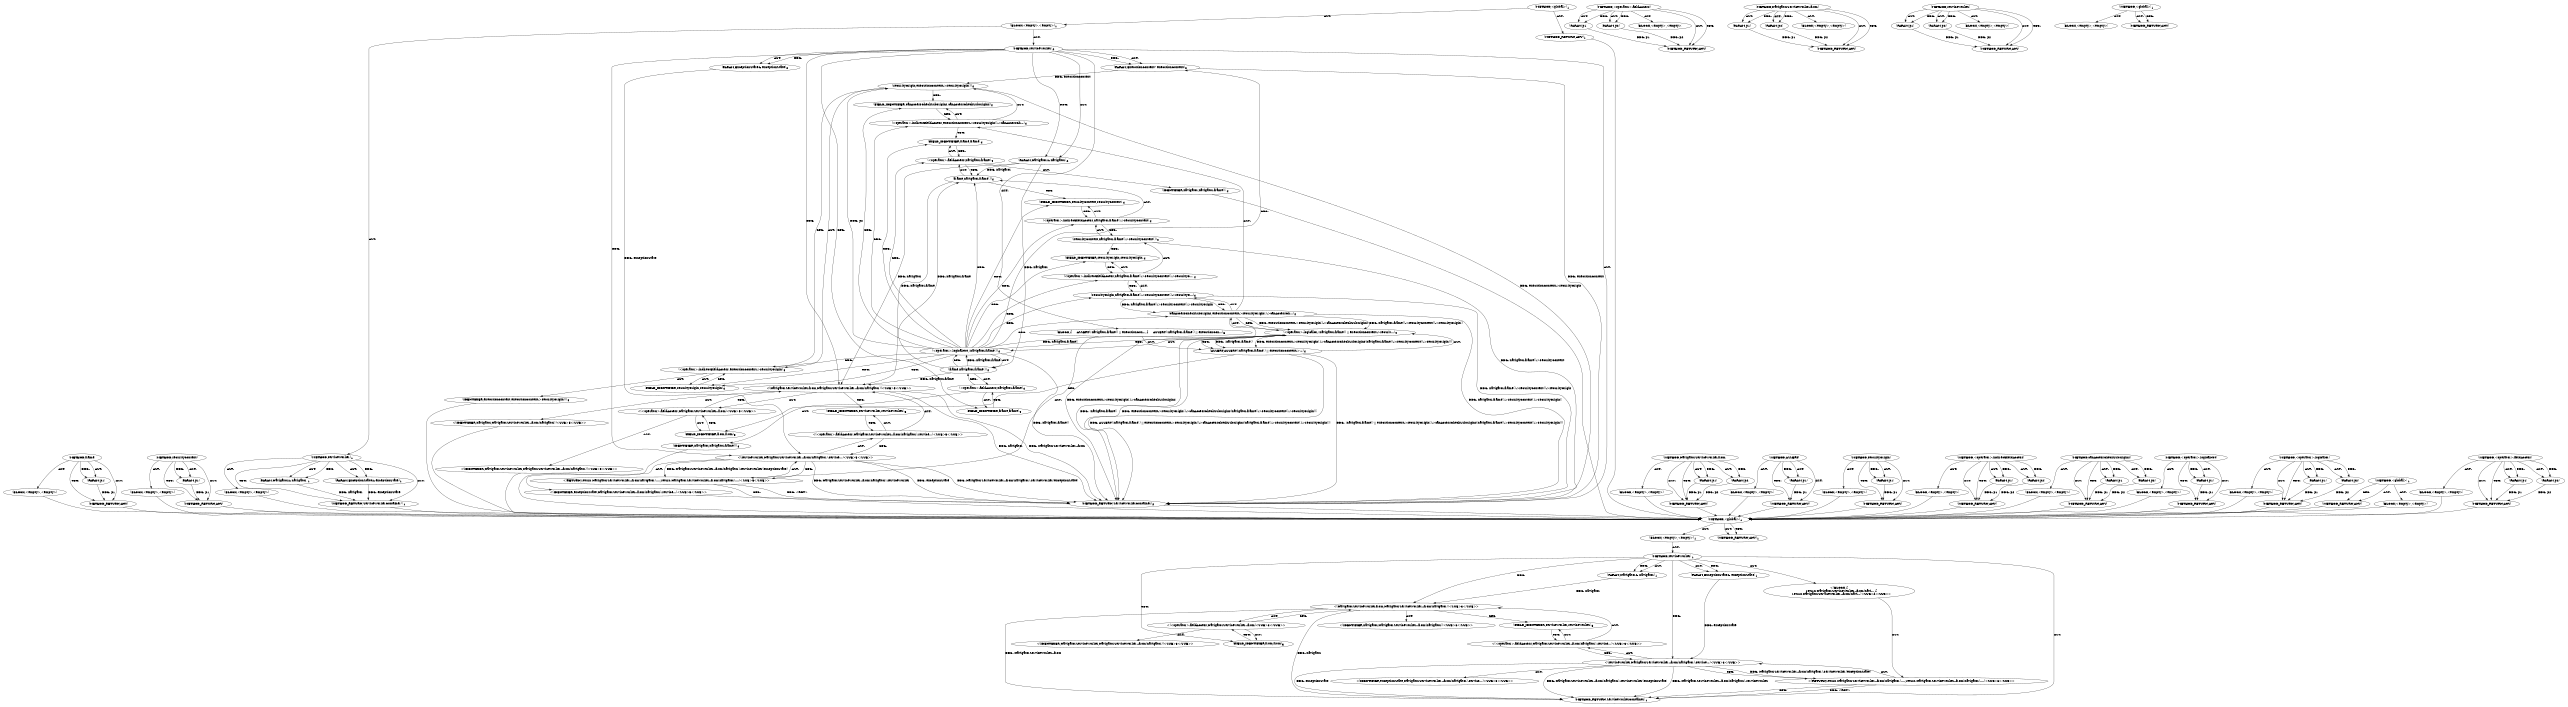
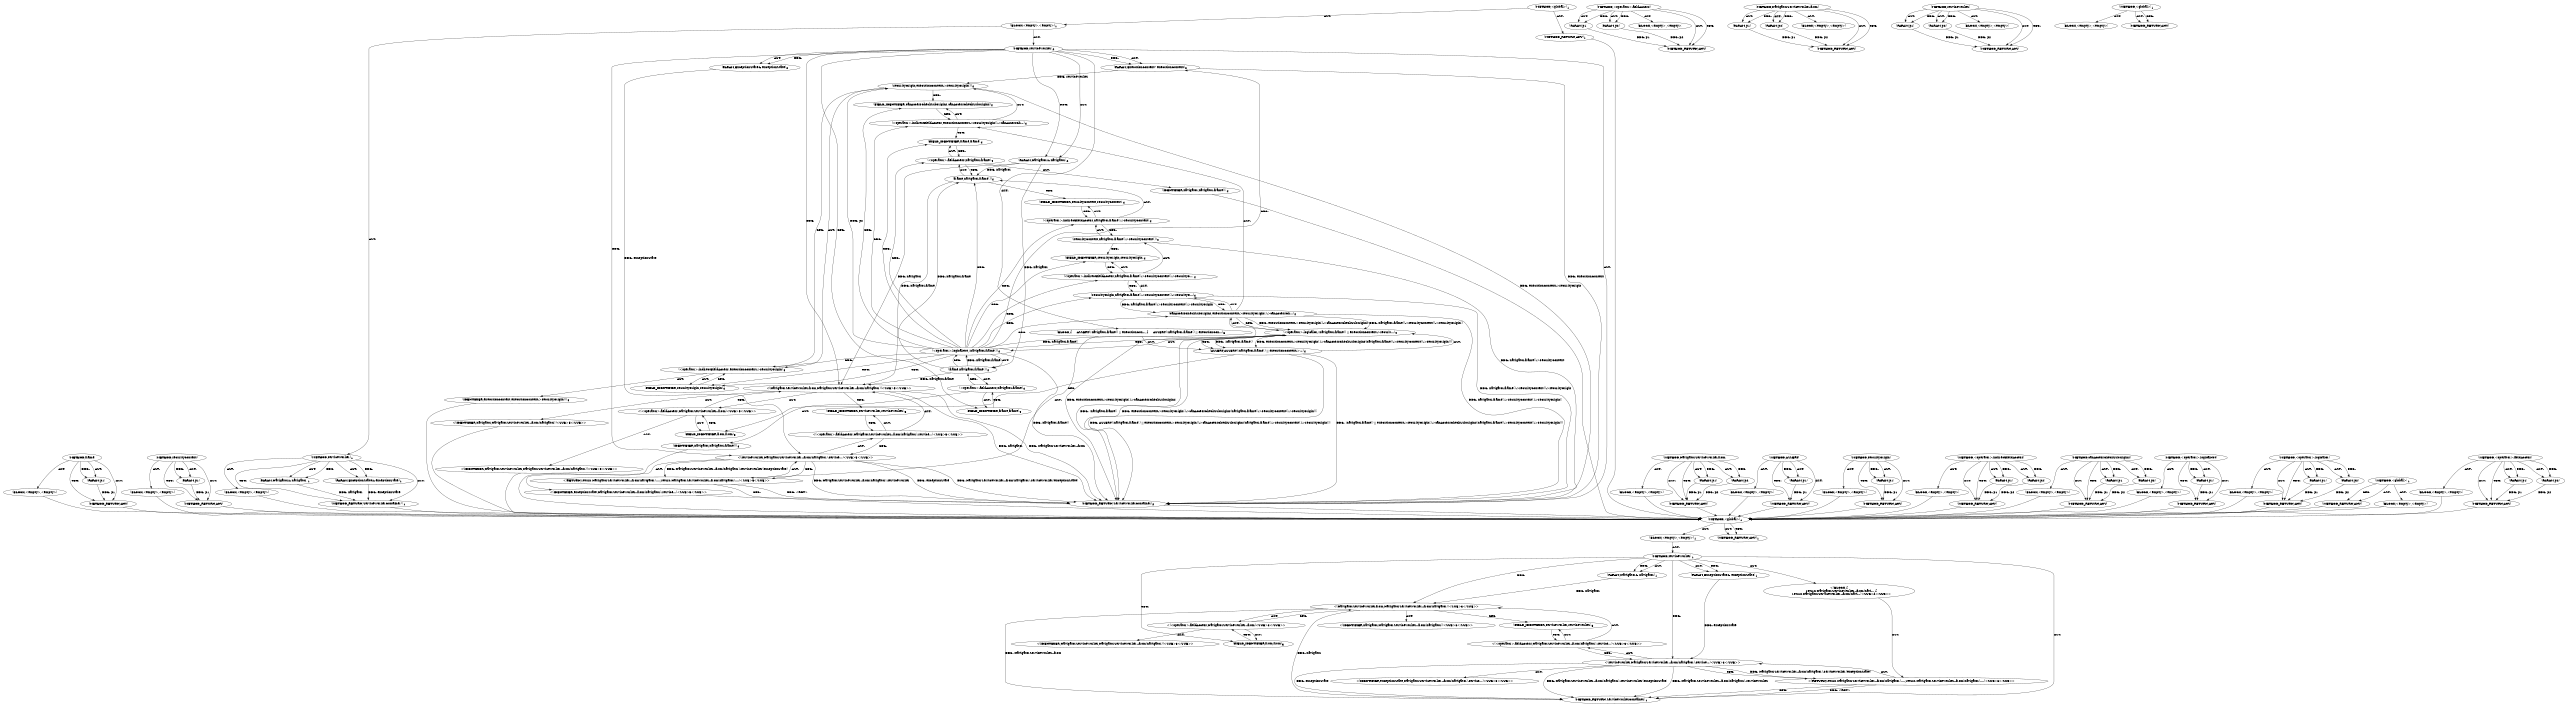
(1073, 77) -> (1073, 77)
(996, 269) -> none
